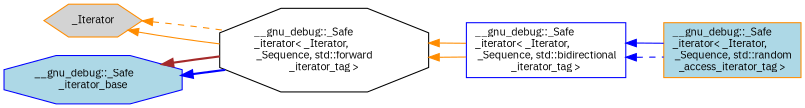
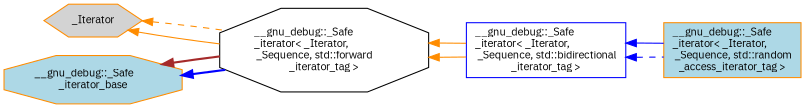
(93, 80) -> (93, 80)
